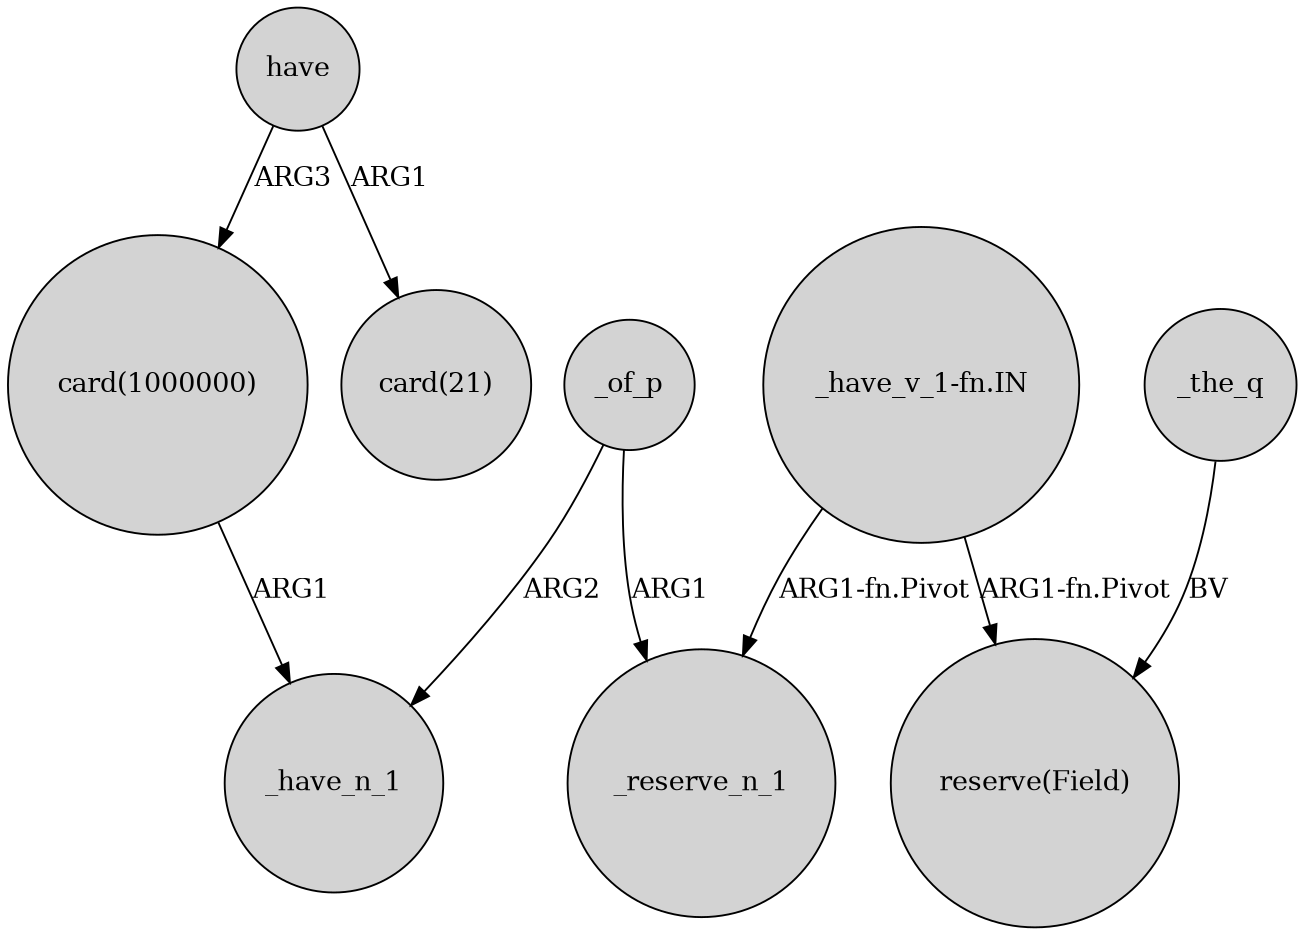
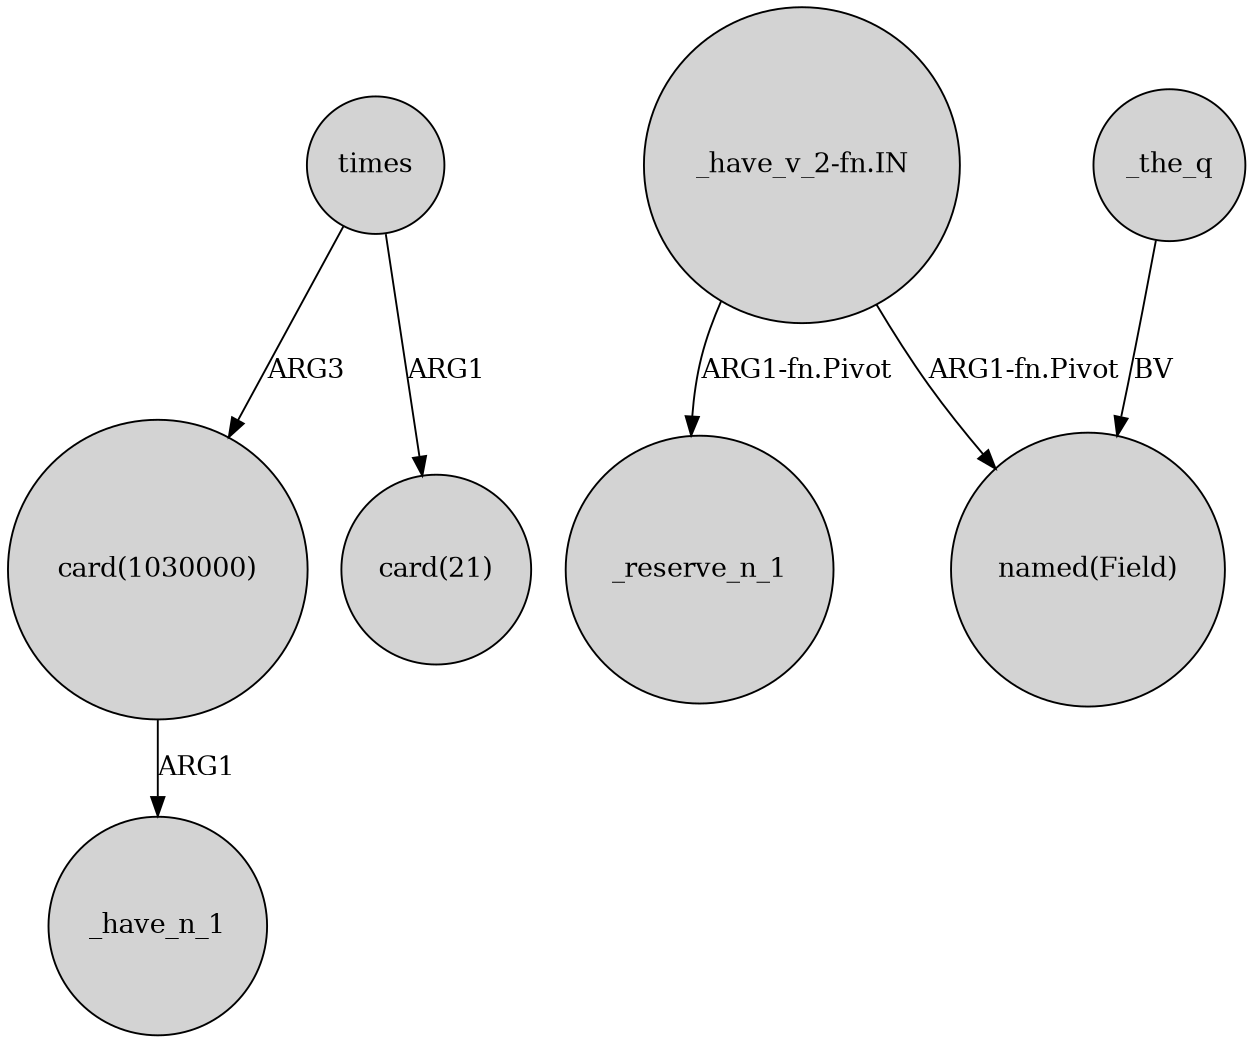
(298, 69) -> (376, 165)
(158, 385) -> (158, 570)
(630, 385) -> none
(921, 385) -> (802, 165)
(1035, 783) -> (1088, 570)
